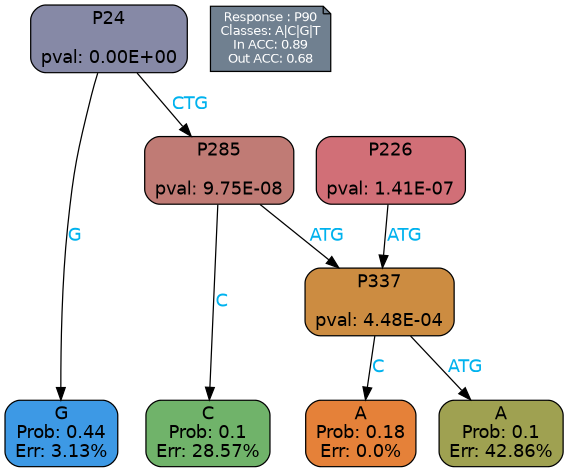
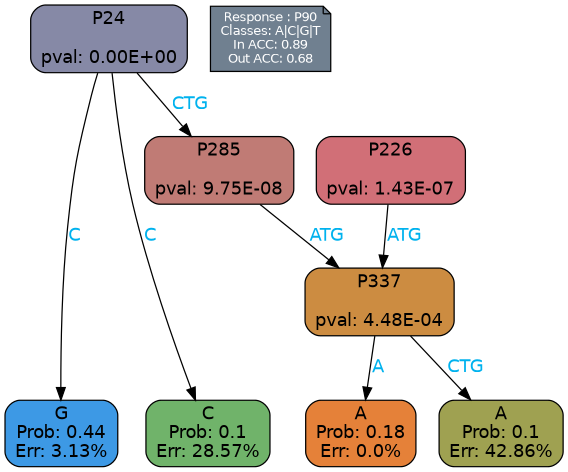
(391, 170) -> (391, 170)
(75, 236) -> (75, 236)
(214, 296) -> (140, 233)
(378, 368) -> (378, 368)
(465, 368) -> (465, 368)
